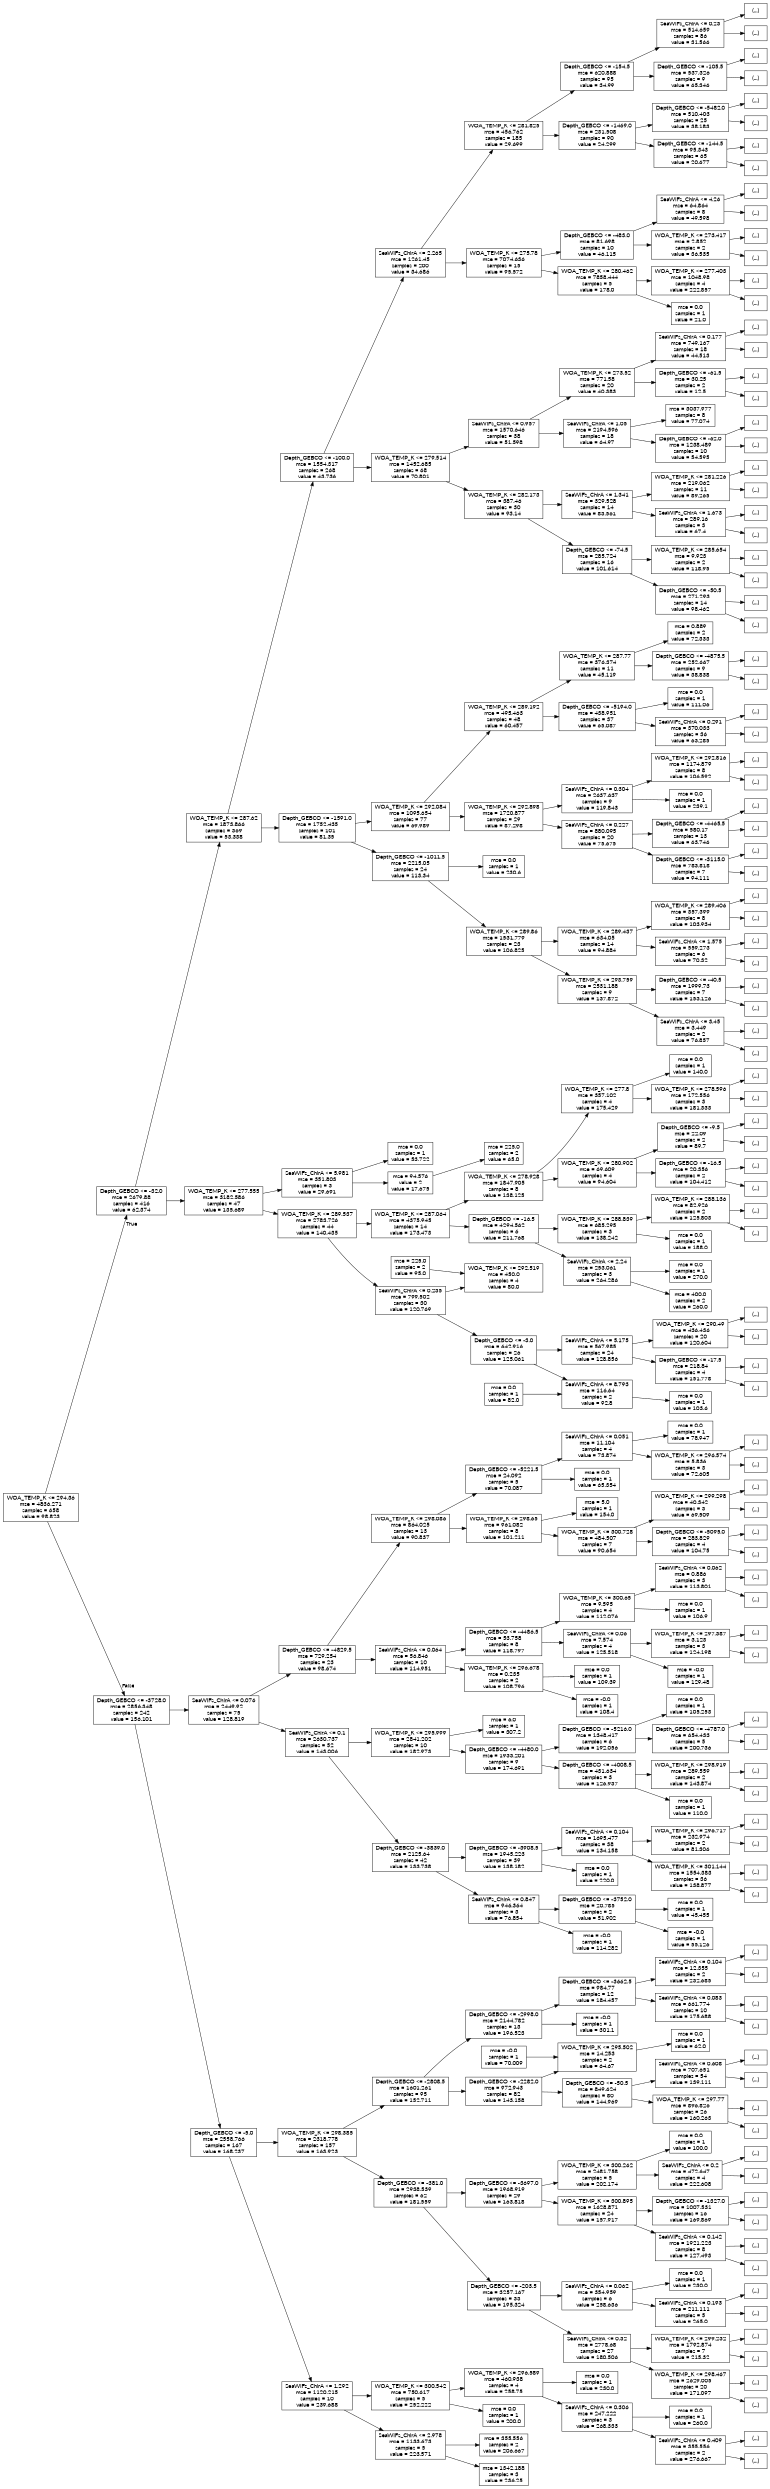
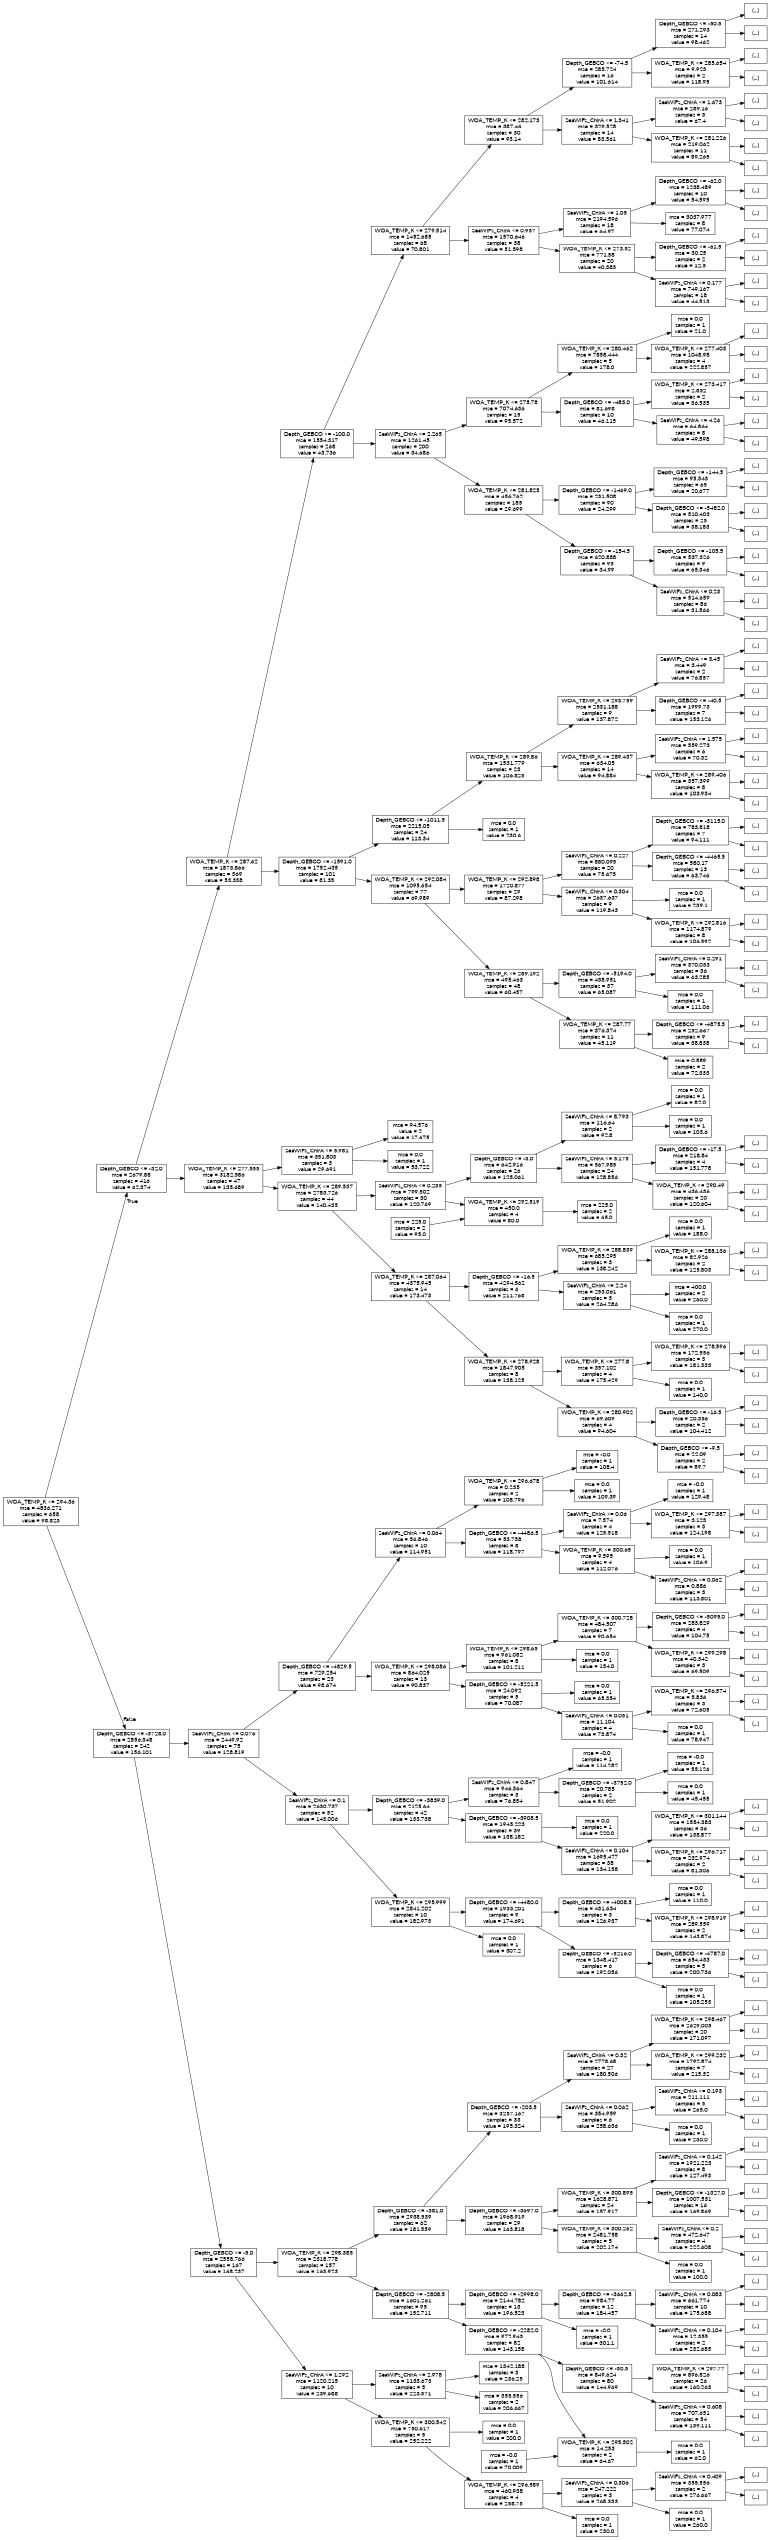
(457, 1168) -> (558, 1212)
(540, 1394) -> (650, 1110)
(597, 1509) -> (597, 1660)
(504, 1726) -> (504, 1945)
